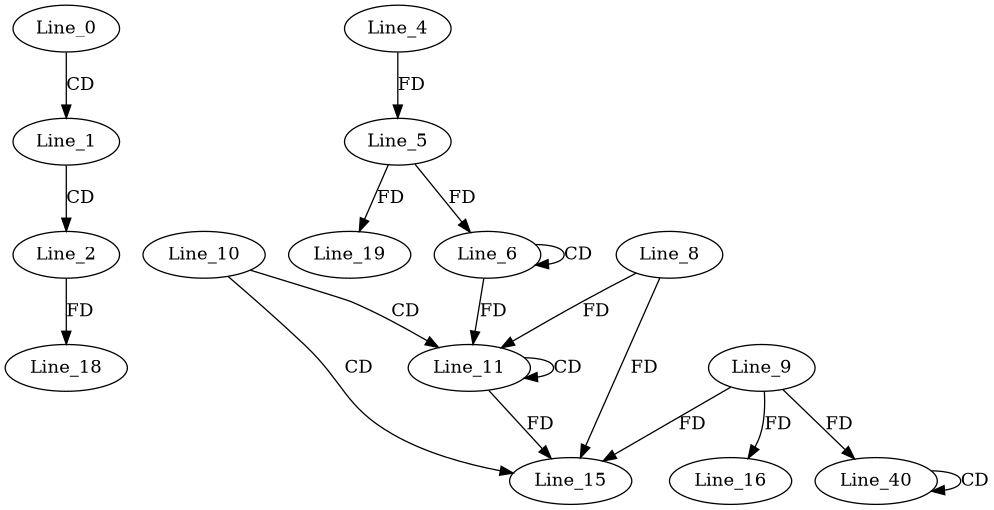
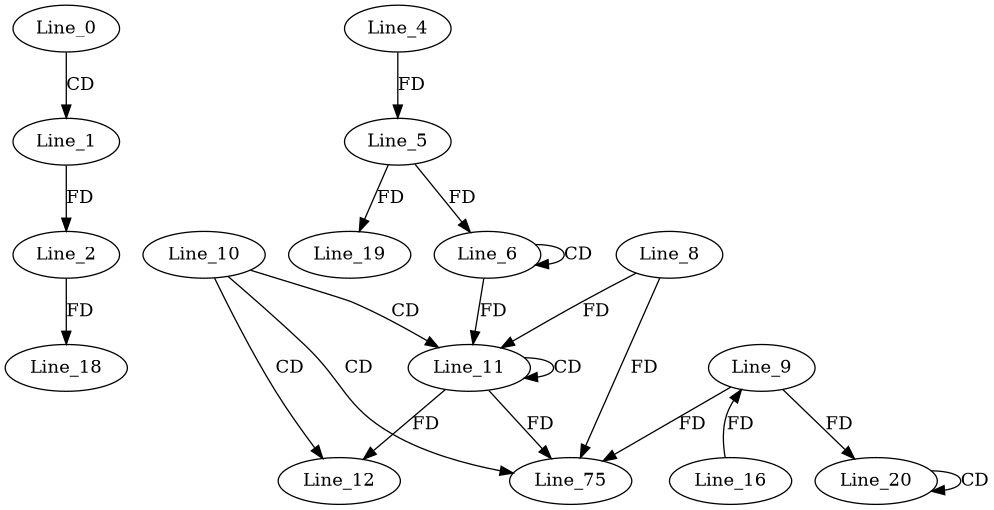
(81, 198) -> (81, 198)
(764, 420) -> (724, 428)
none -> (339, 481)
(571, 481) -> (571, 481)
(876, 481) -> (876, 481)
